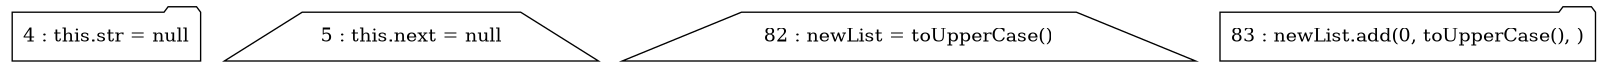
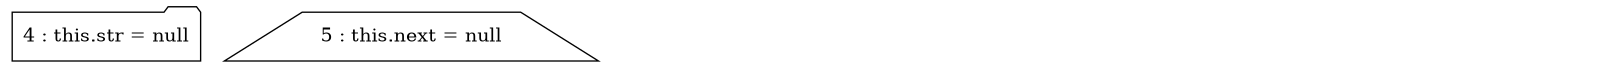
(909, 37) -> none
(1408, 37) -> none
